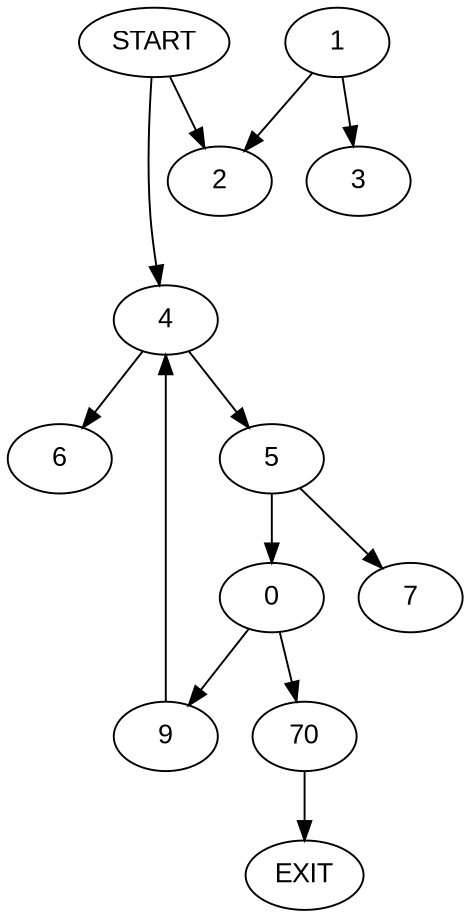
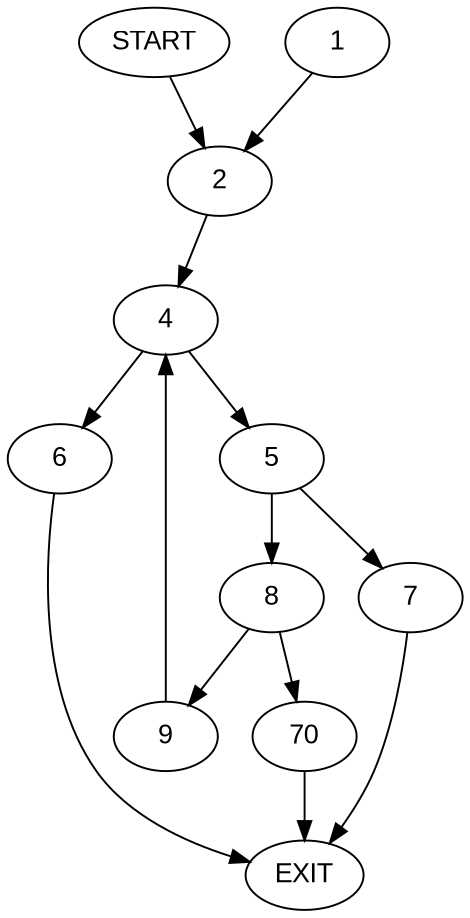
(149, 172) -> (196, 242)
(359, 181) -> none
(272, 598) -> (272, 598)
none -> (69, 715)
none -> (387, 734)
